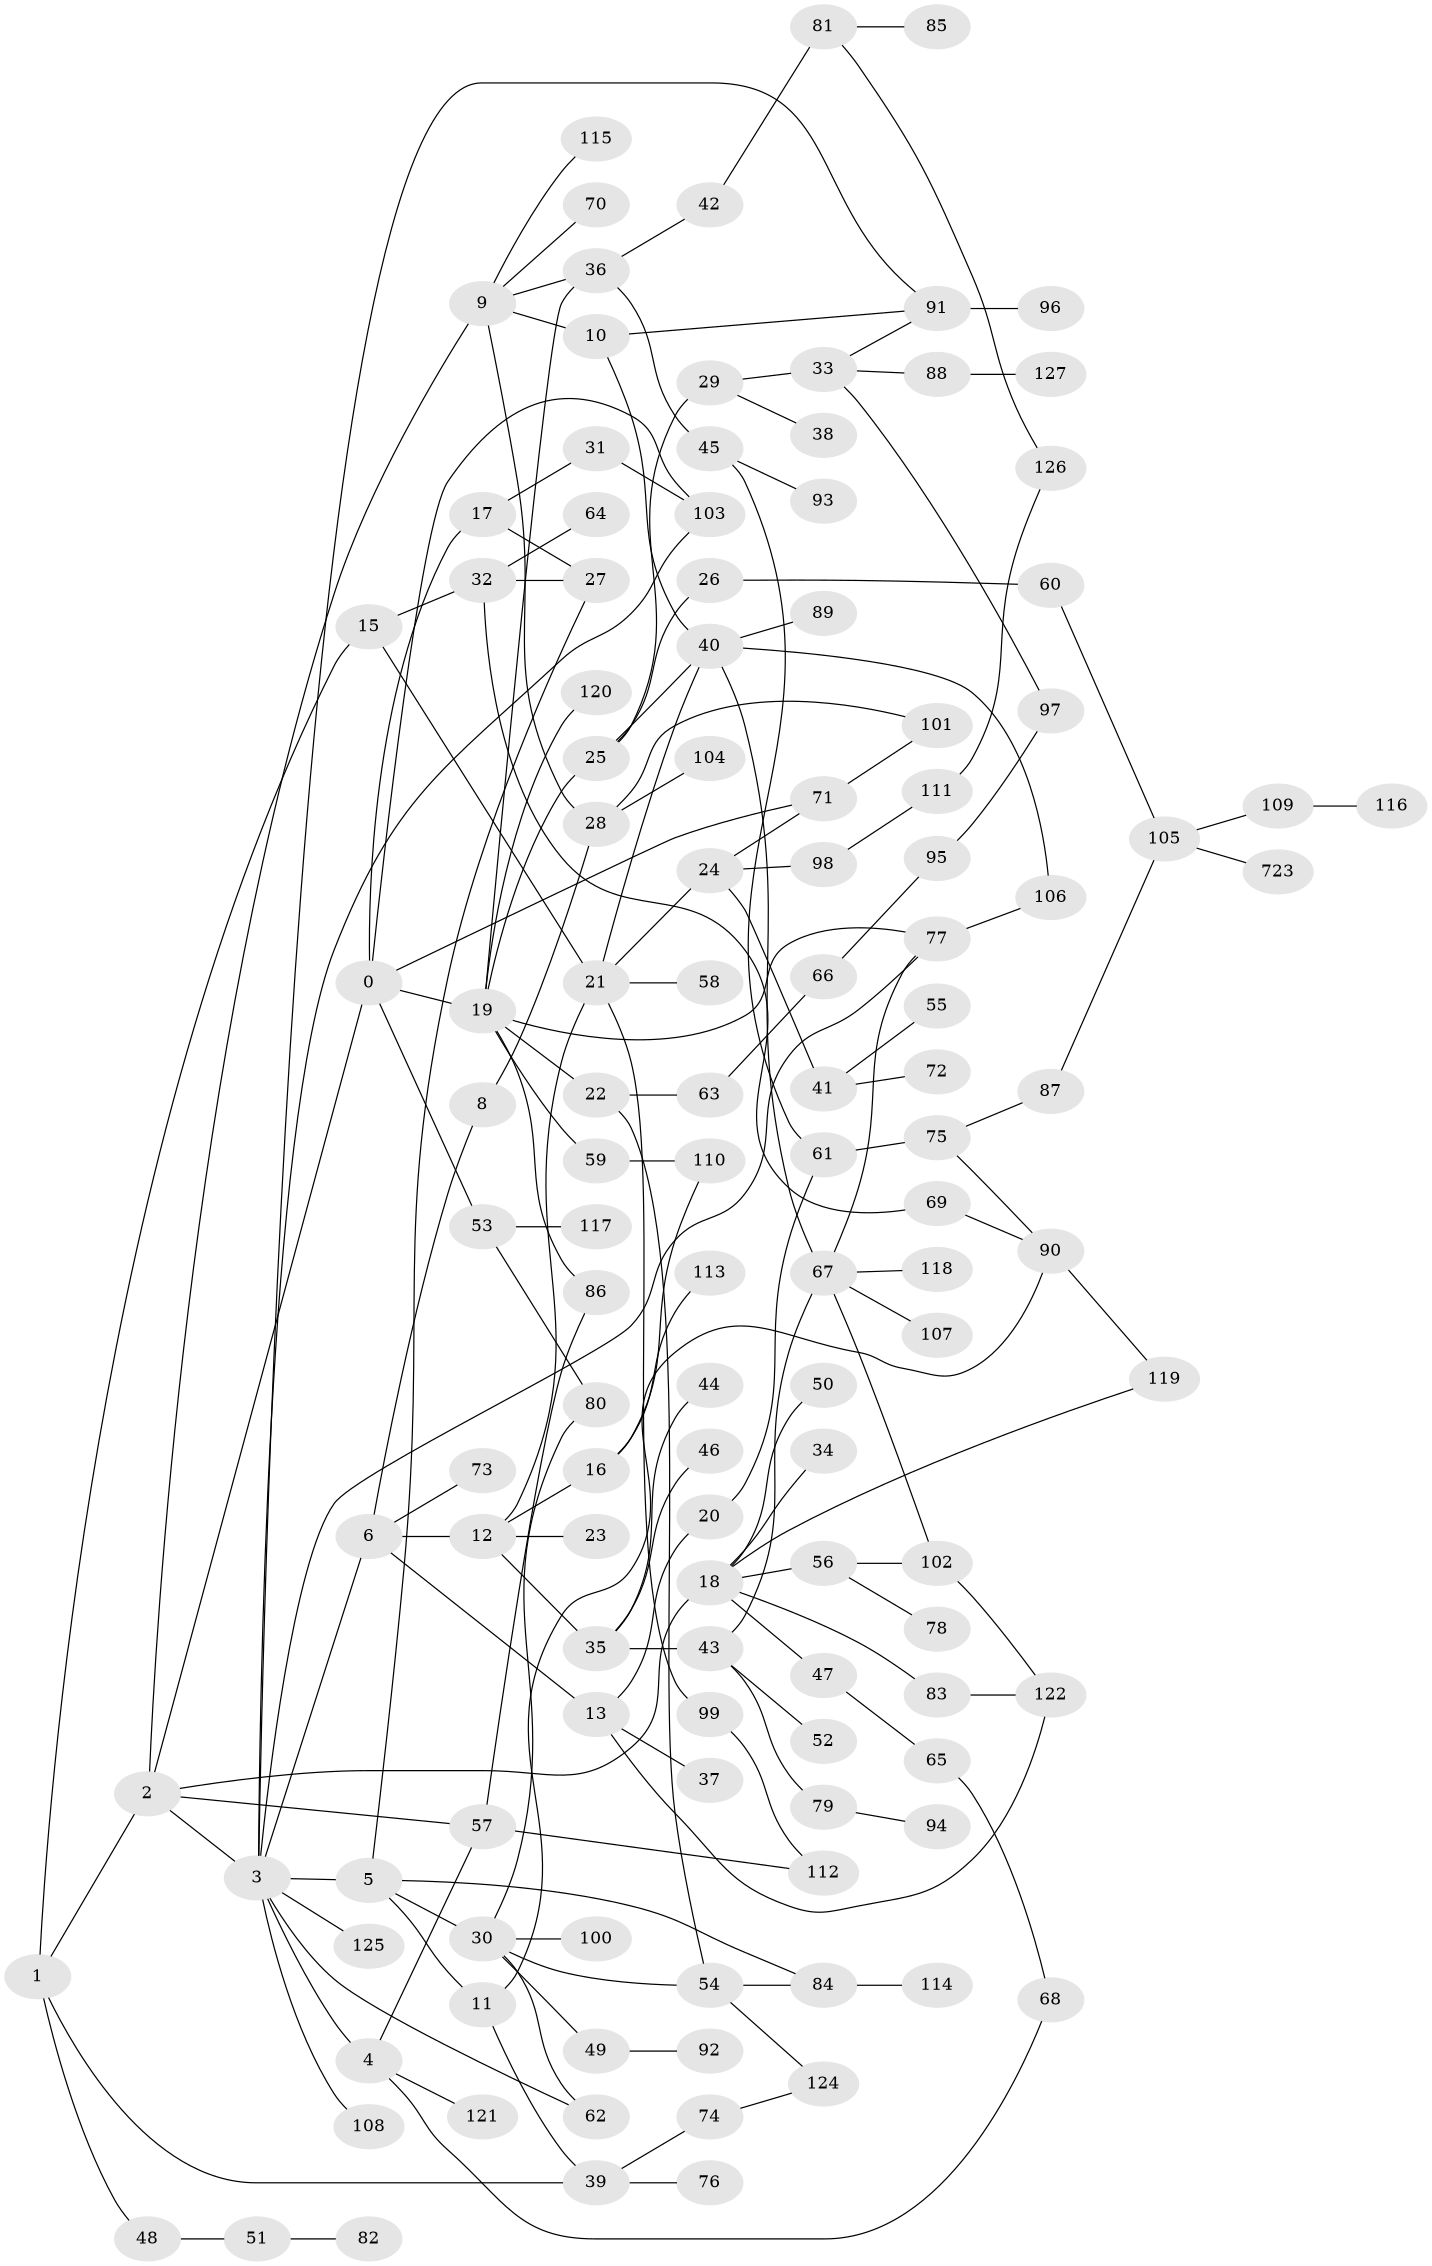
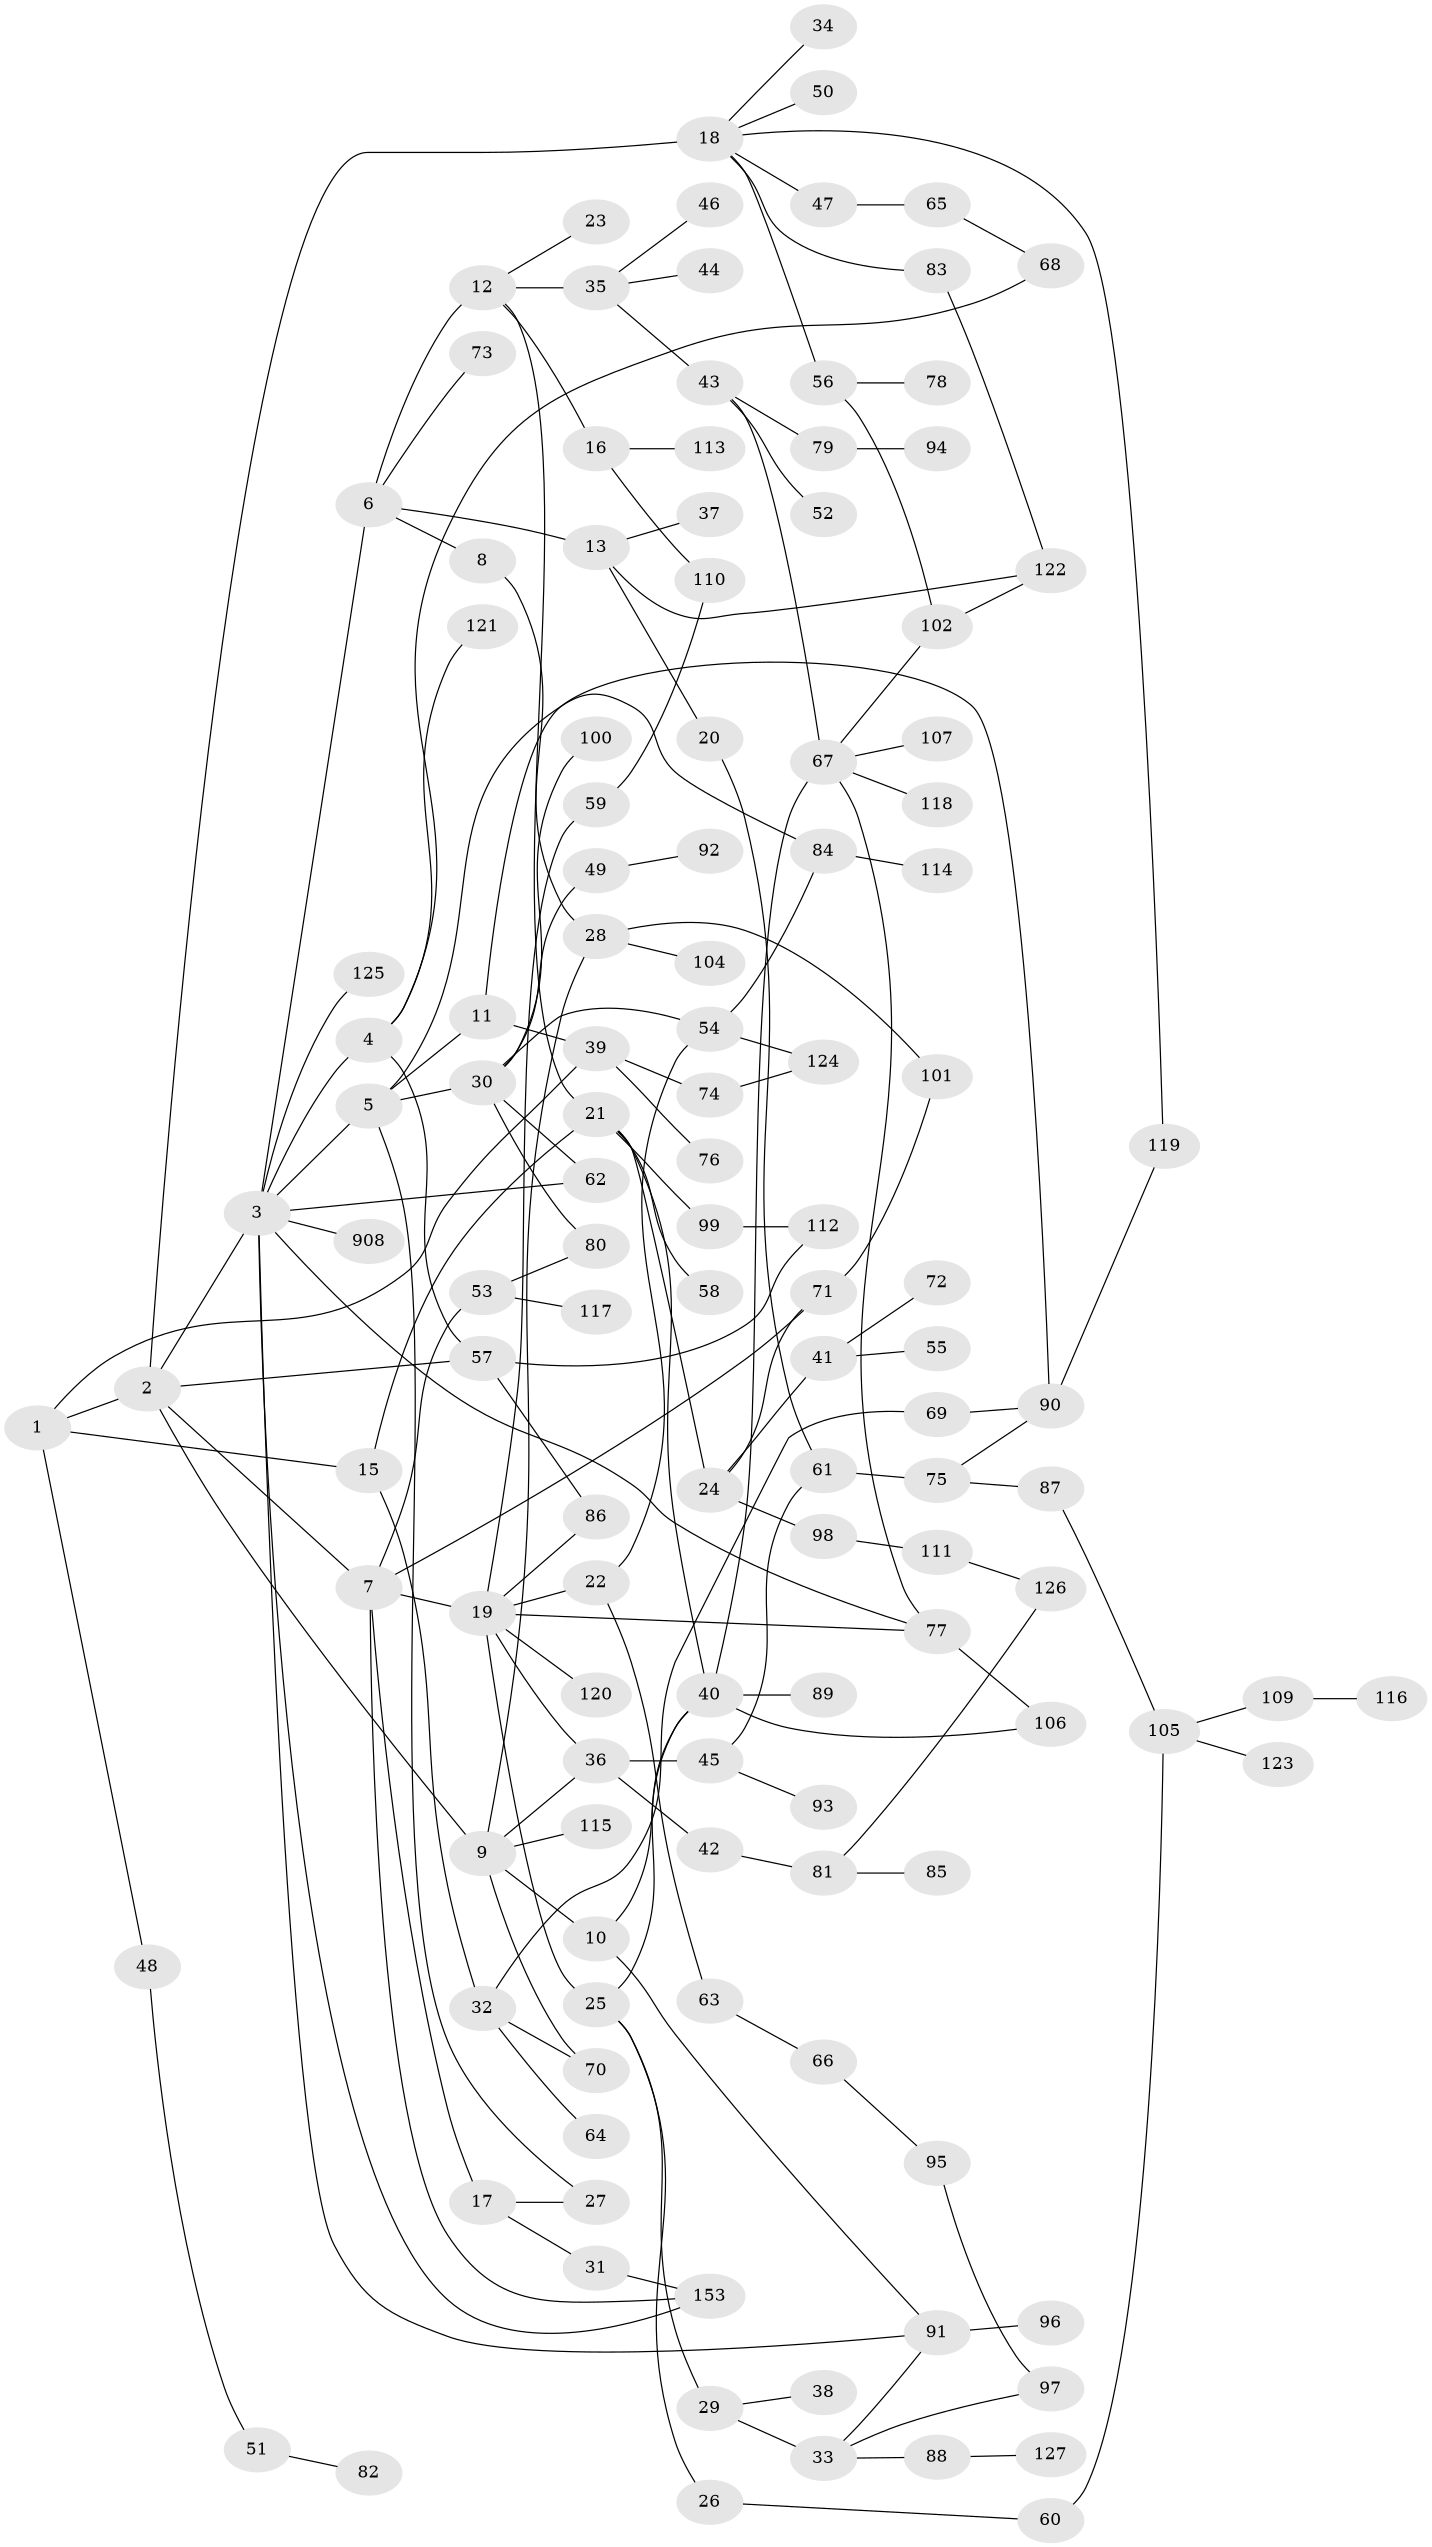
(710, 515) -> (710, 2296)
(540, 580) -> (540, 2040)
(1278, 872) -> (1278, 1765)
(369, 983) -> (369, 1588)
(369, 2127) -> (369, 1241)
